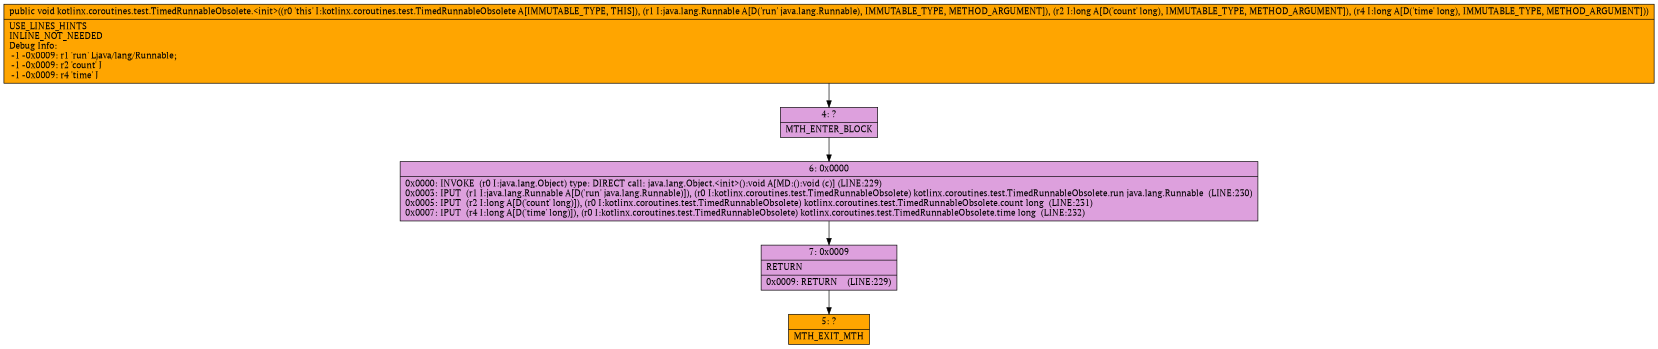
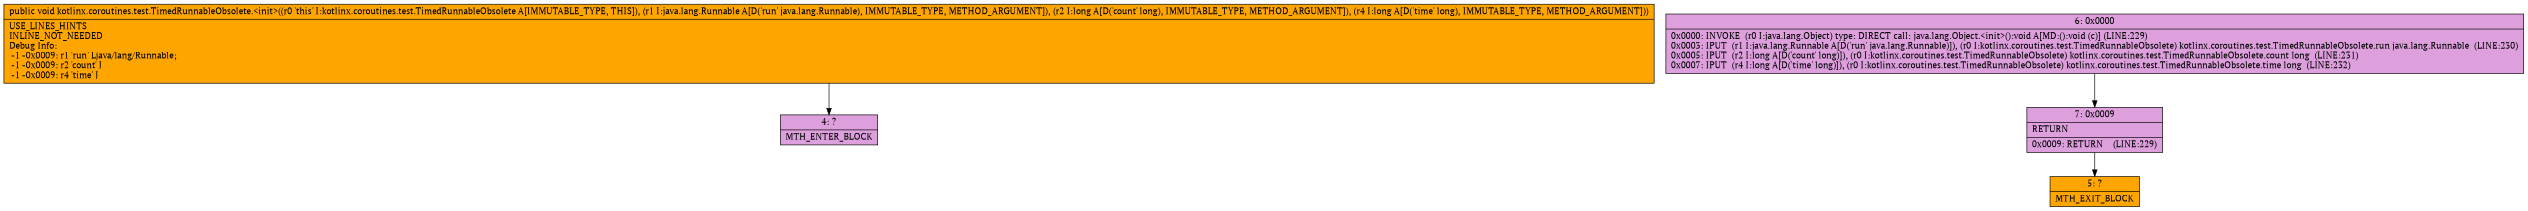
(829, 146) -> none
(829, 337) -> (2095, 199)
